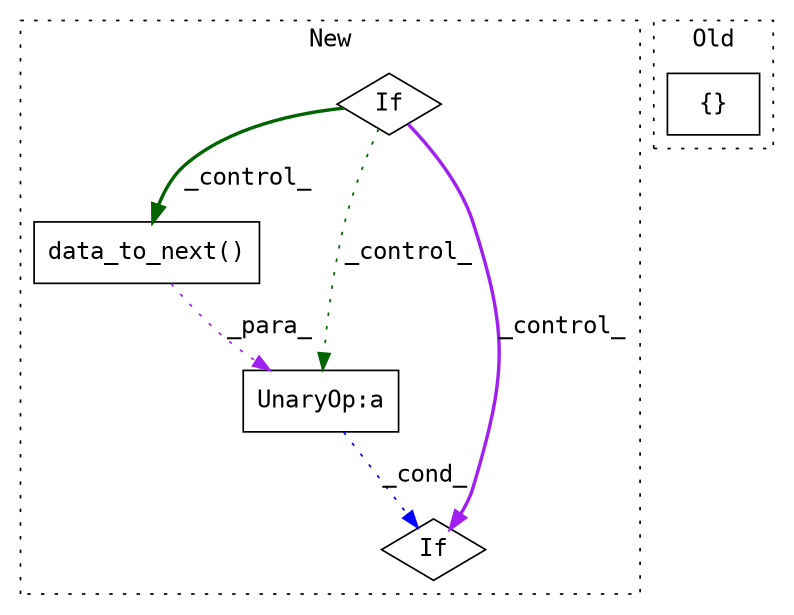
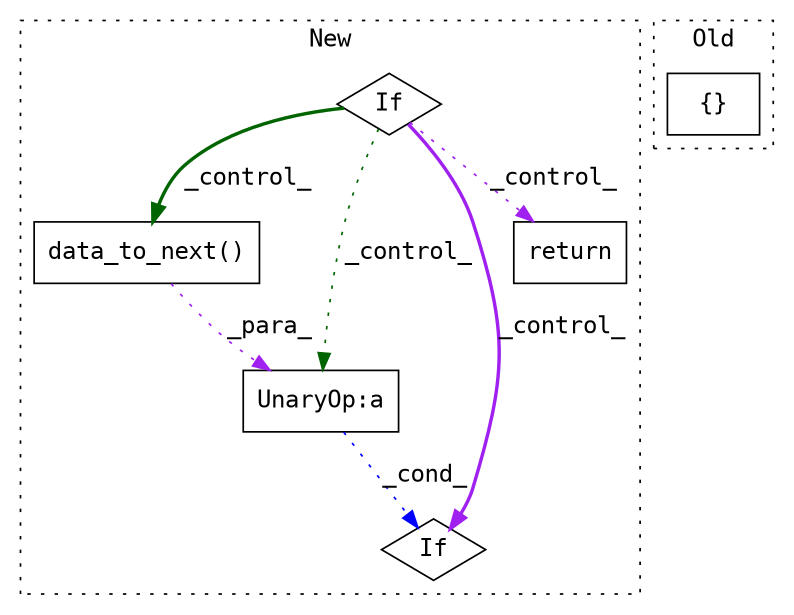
none -> (570, 253)
